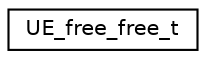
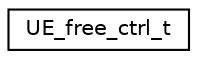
(103, 30) -> (99, 30)
